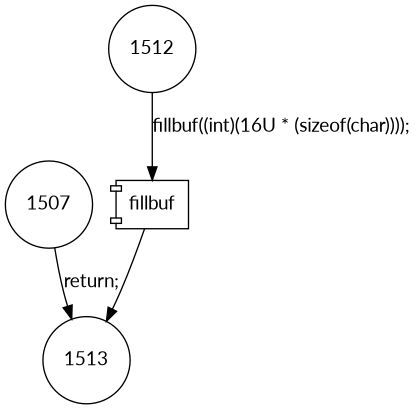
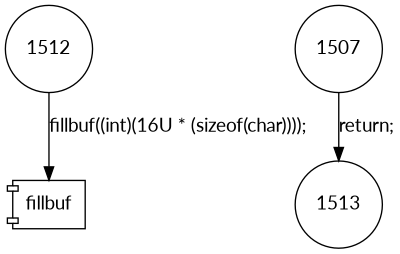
(130, 270) -> none
